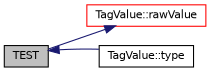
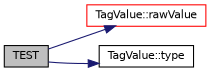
(79, 49) -> (68, 63)
